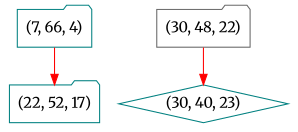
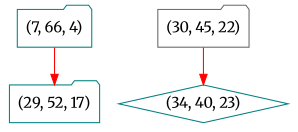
(203, 28) -> (203, 28)
(55, 104) -> (55, 104)
(203, 104) -> (203, 104)
